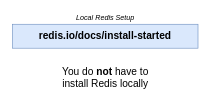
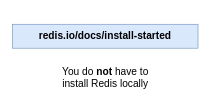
(105, 18) -> none
